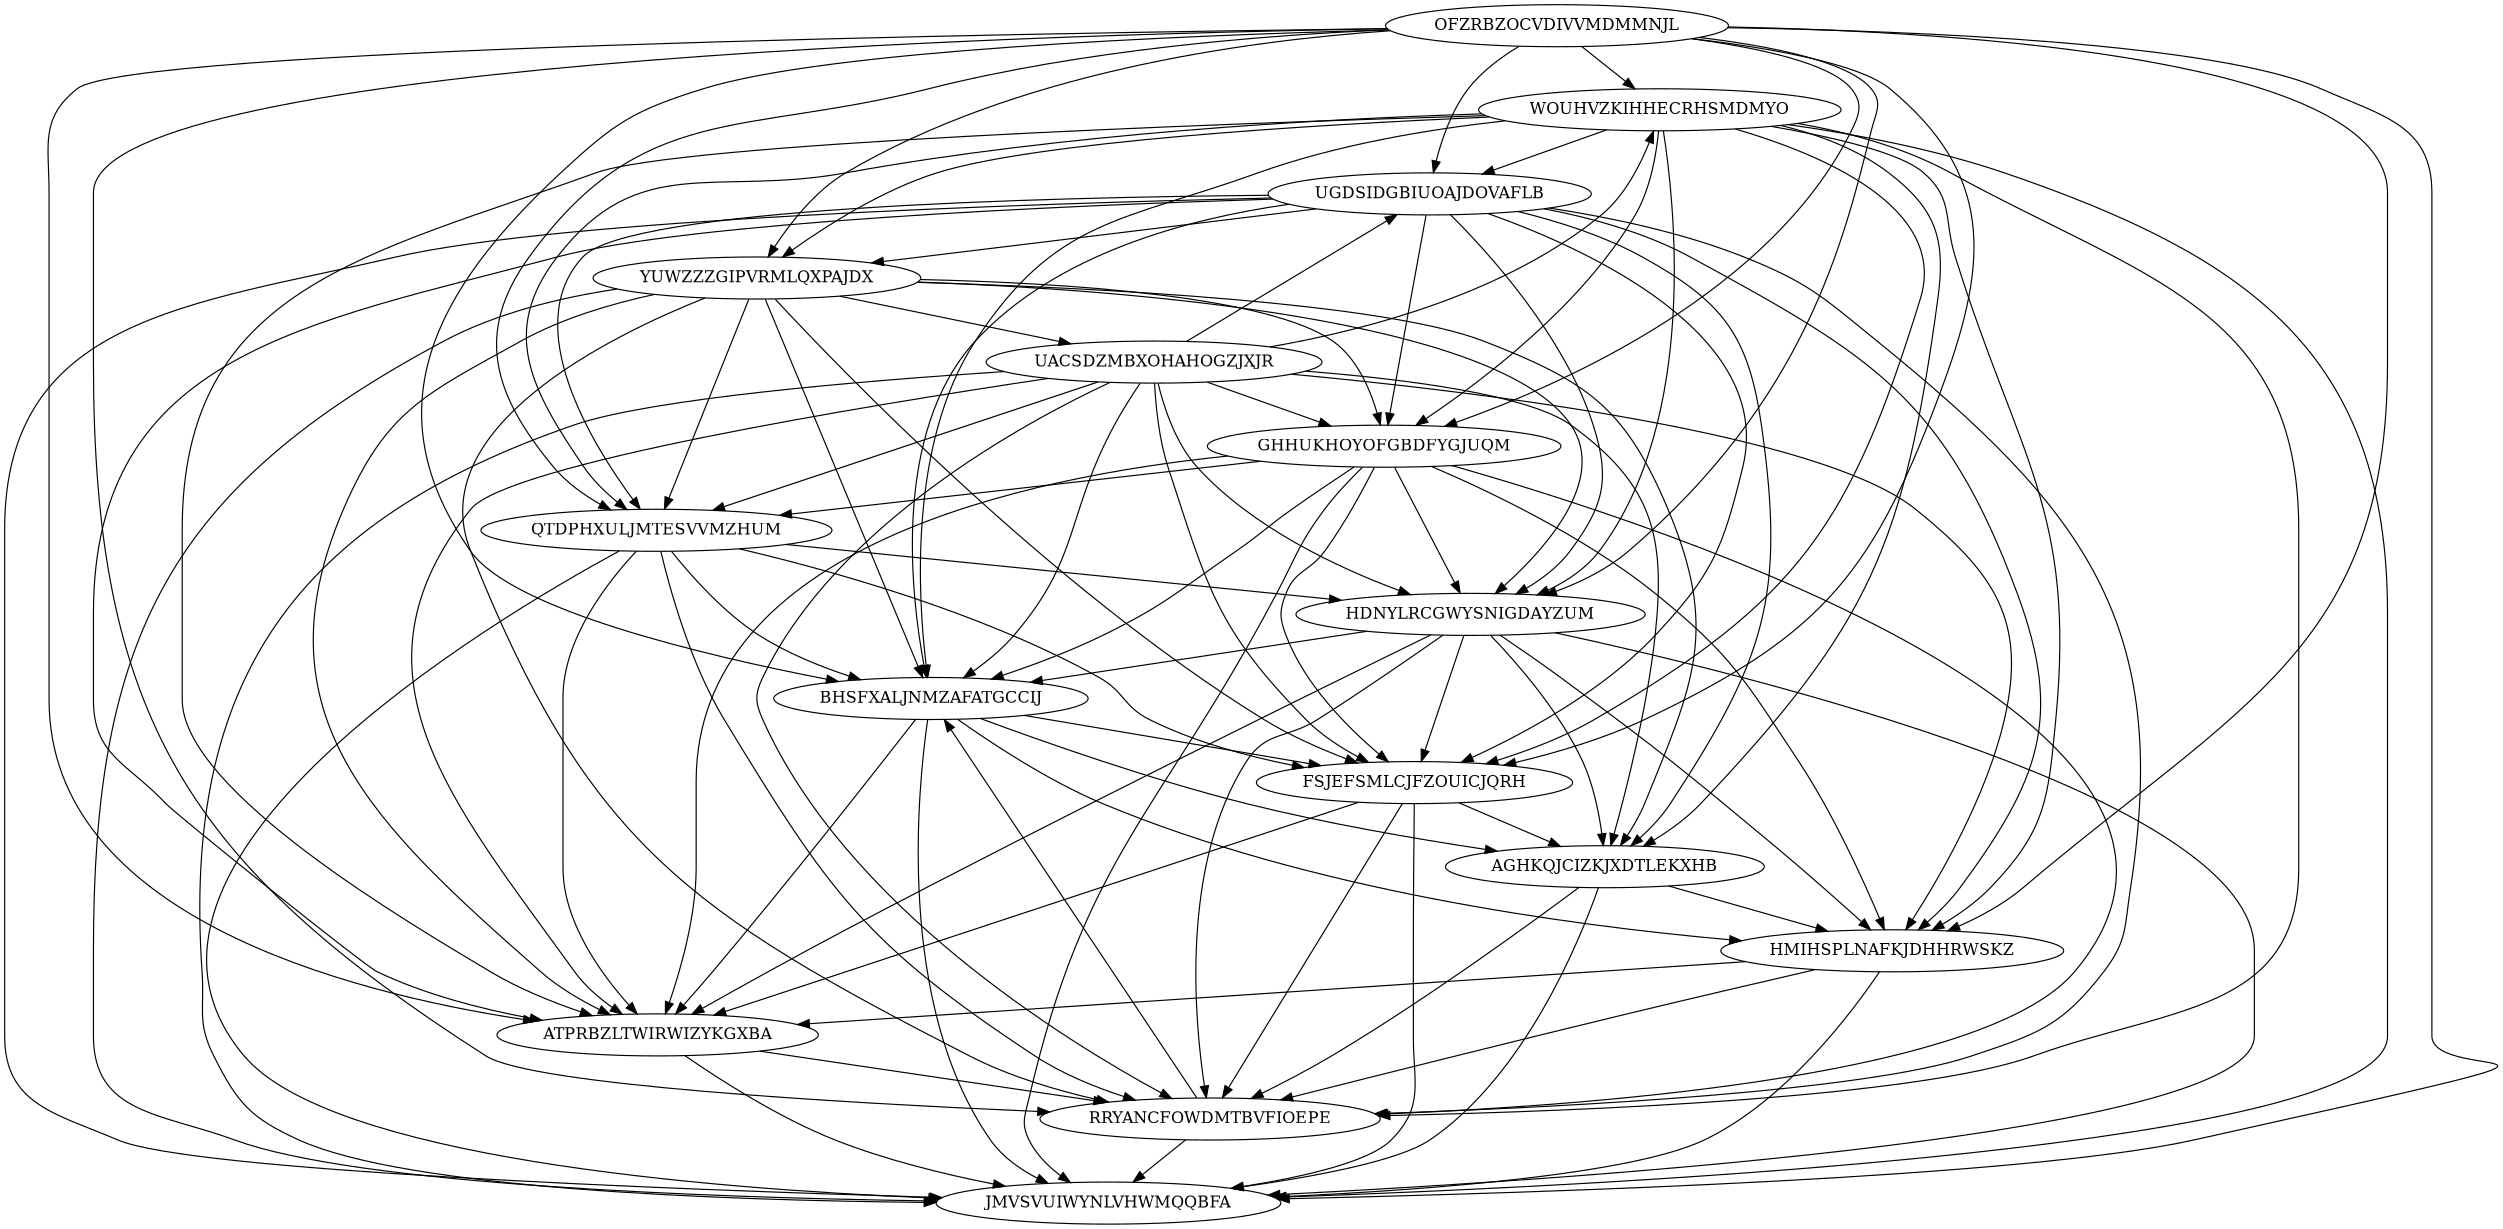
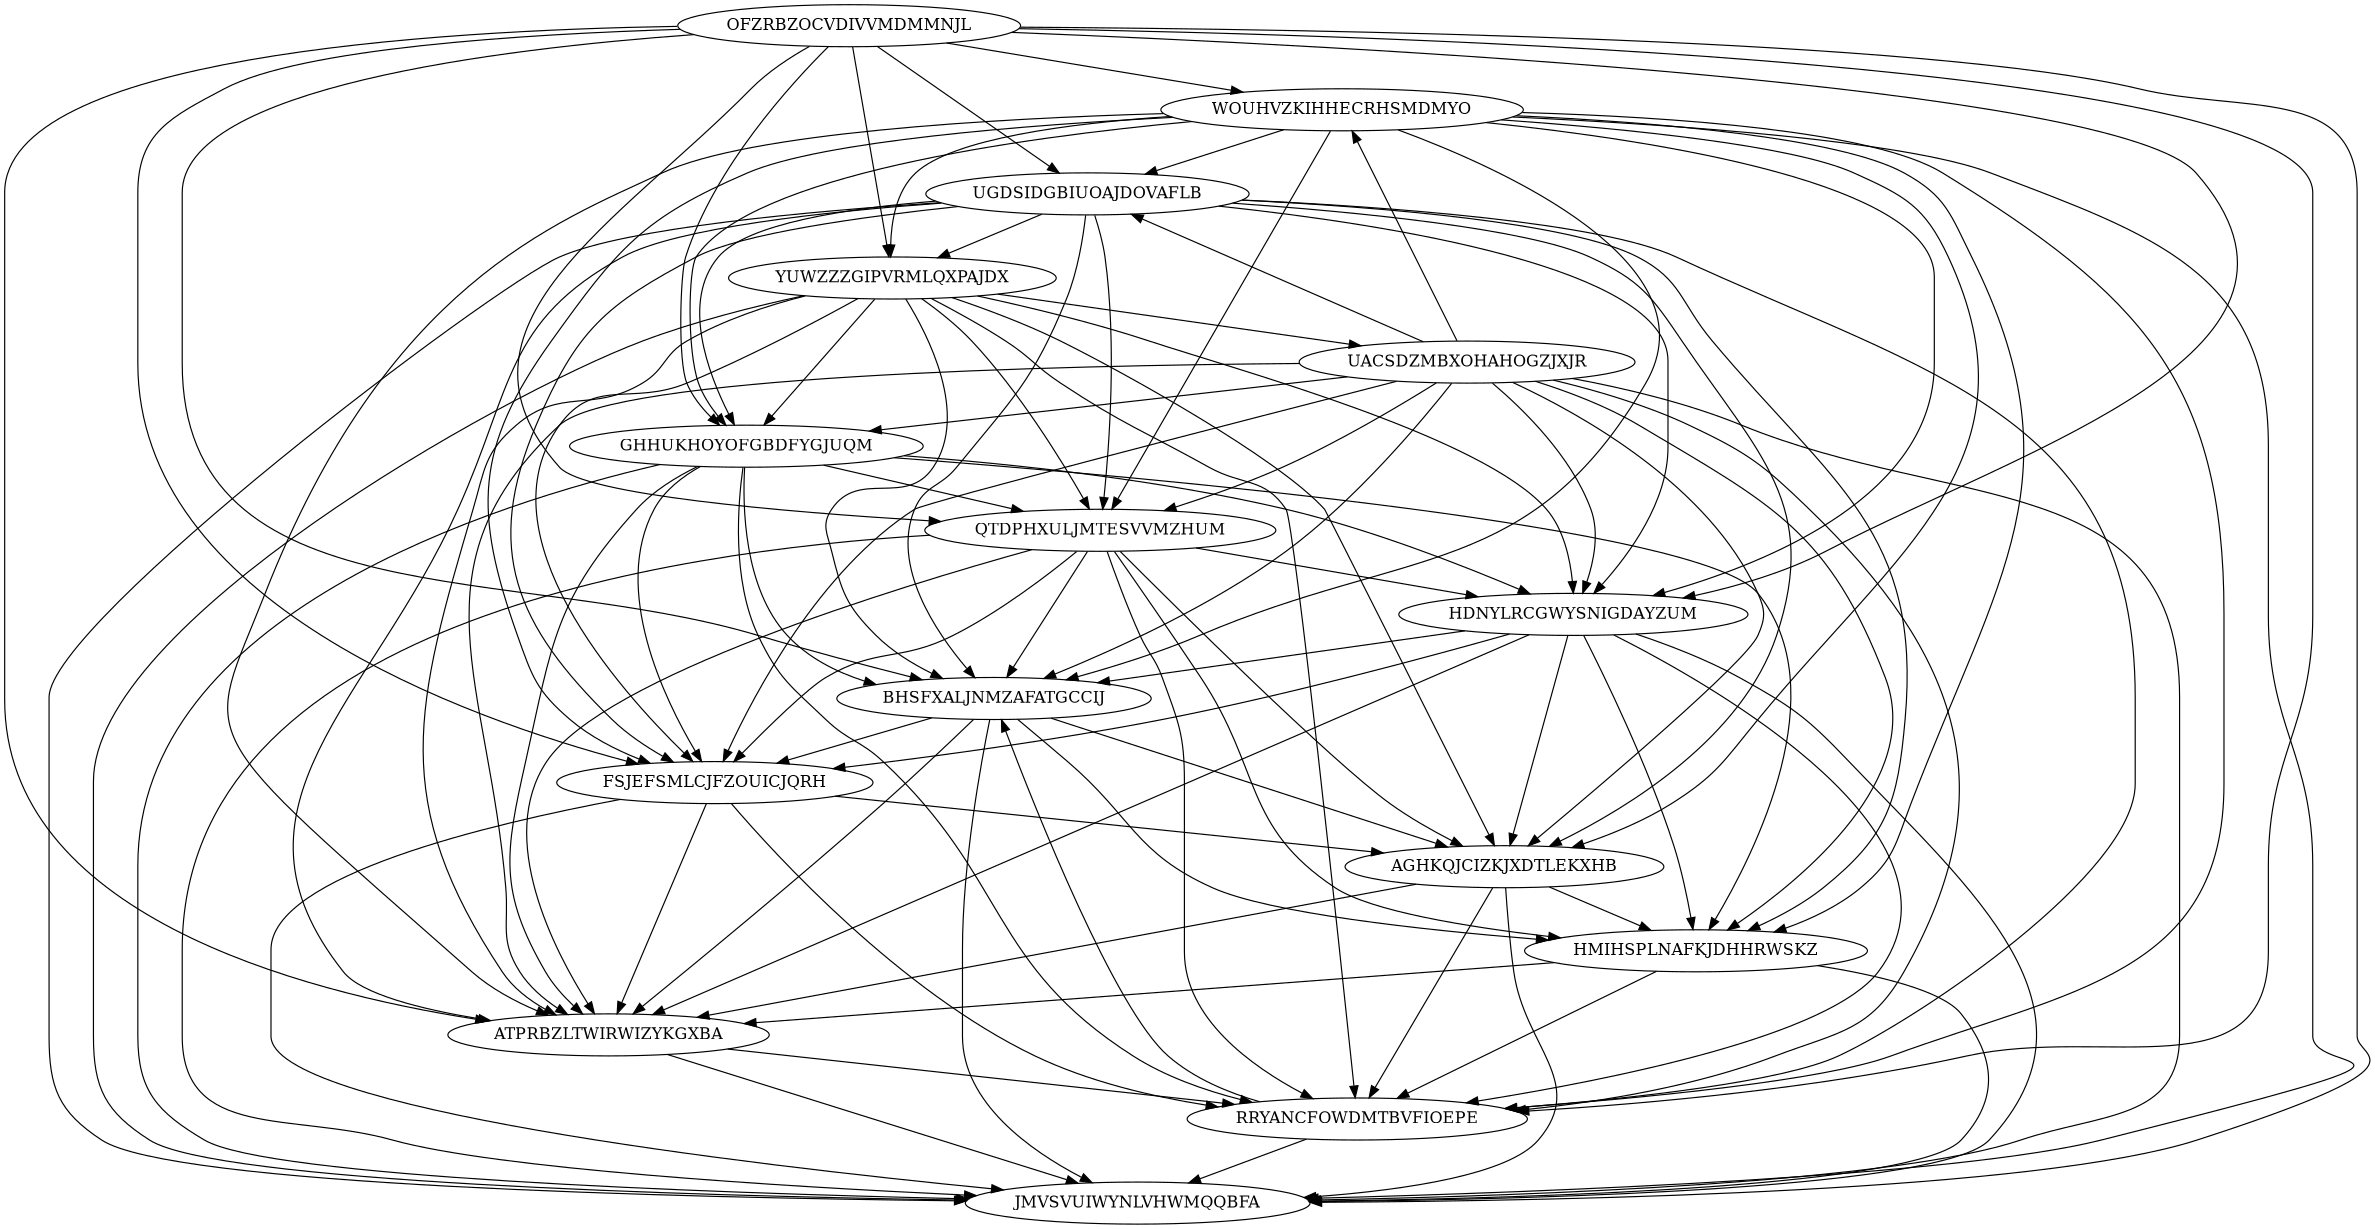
(2388, 296) -> (1270, 822)
none -> (1278, 706)
none -> (1063, 950)
